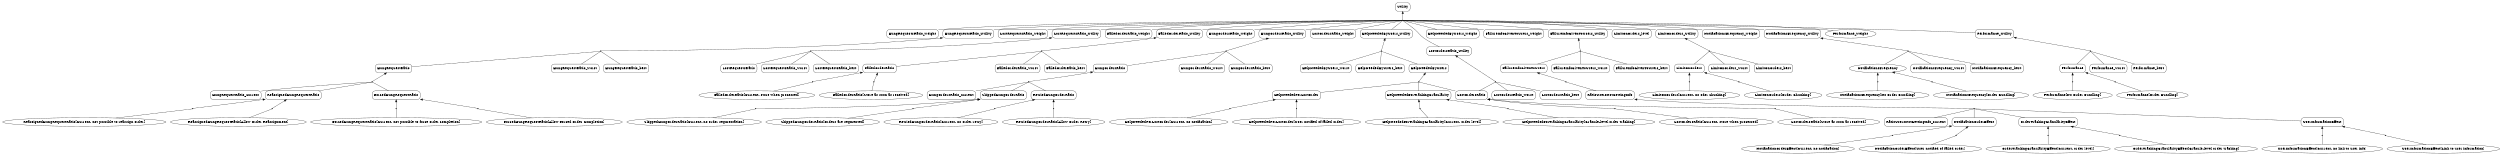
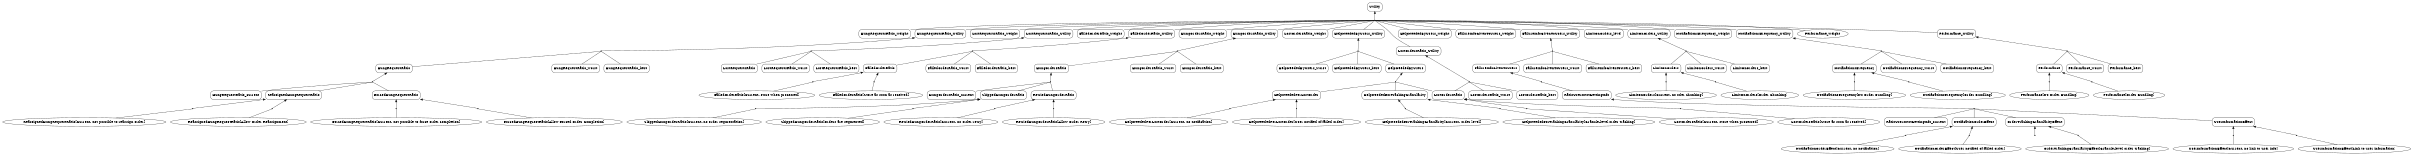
(1878, 68) -> (1854, 68)
(2048, 149) -> none
